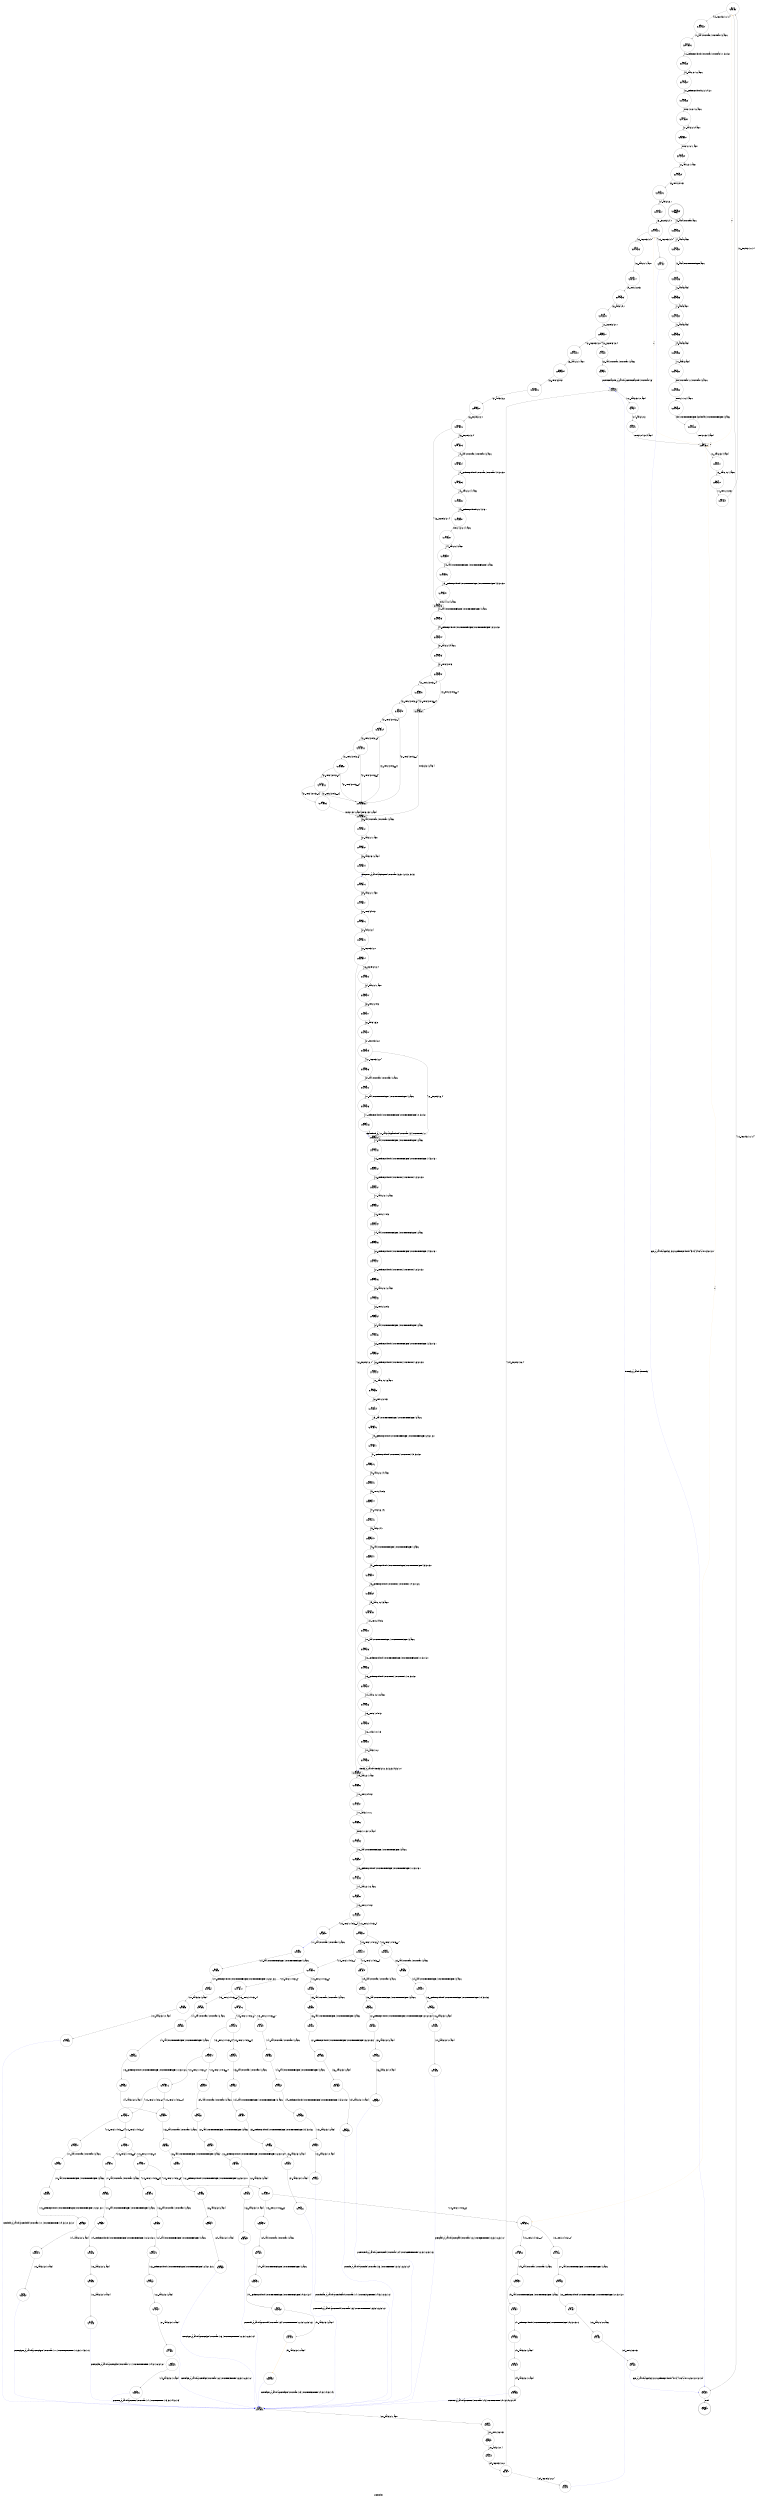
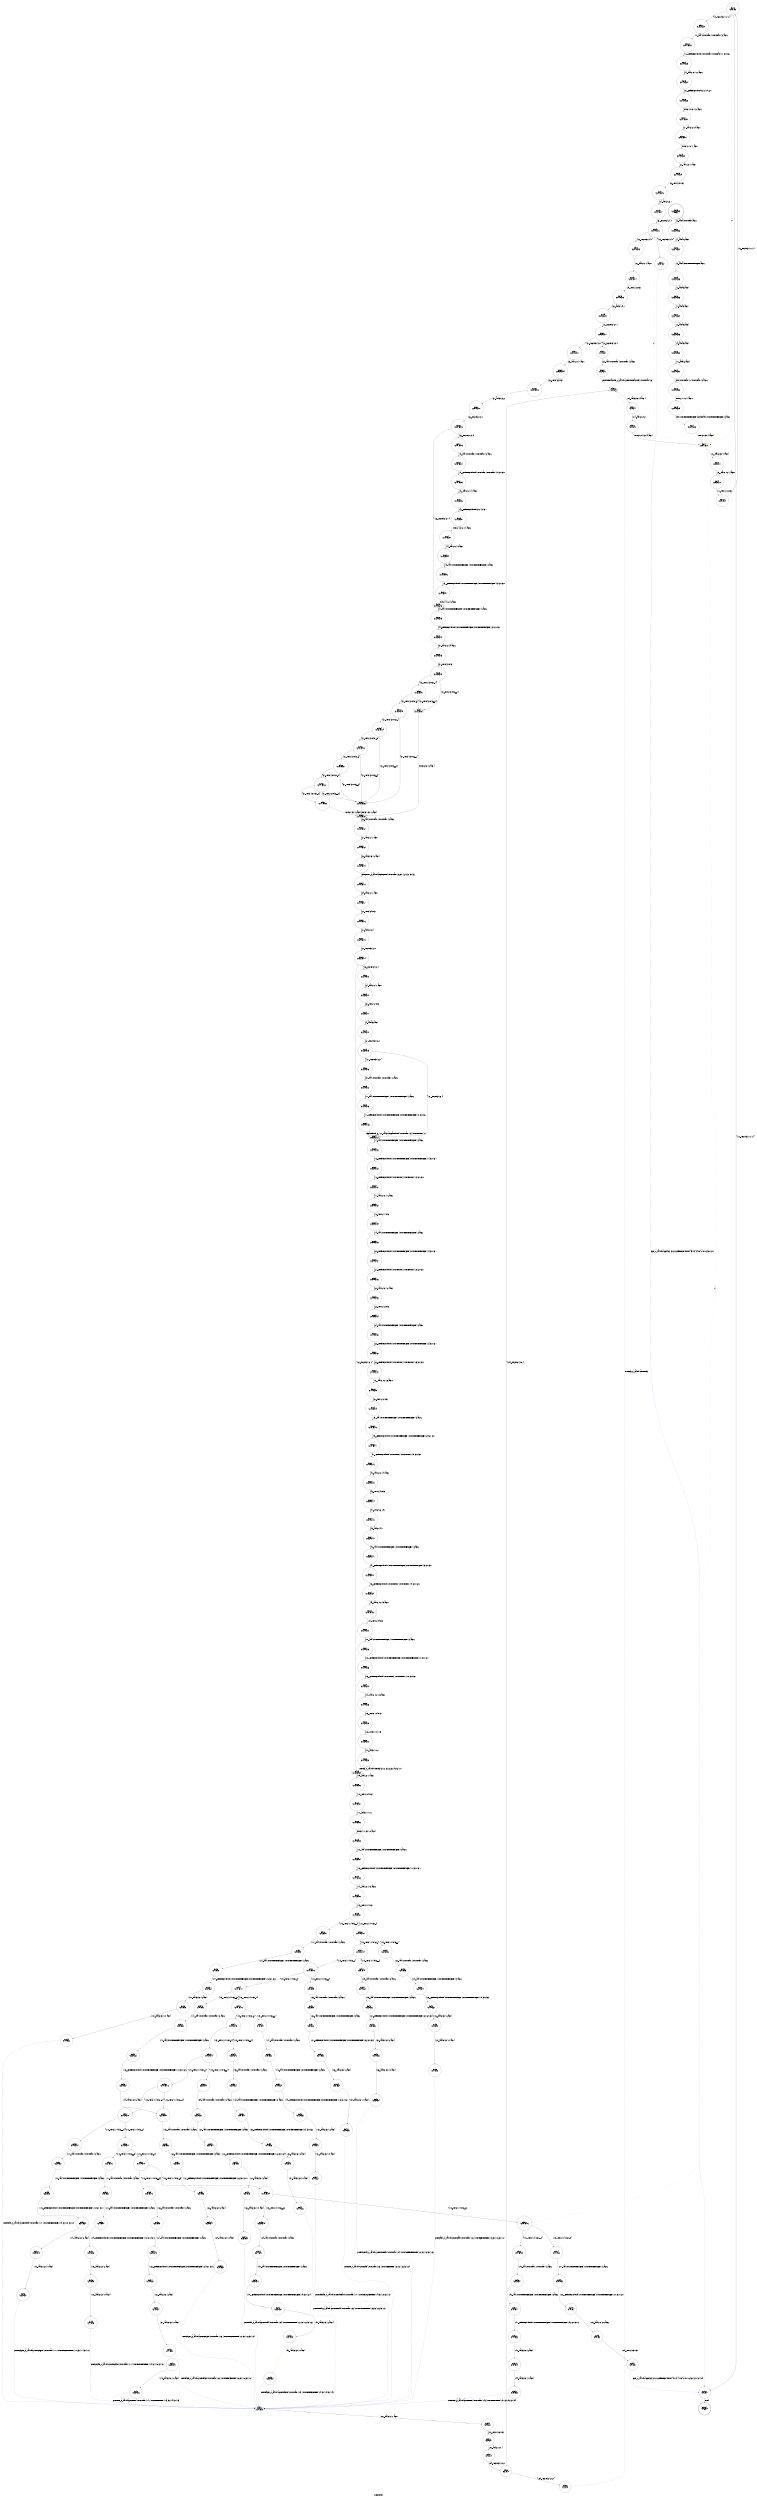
(636, 399) -> (636, 399)
(372, 1023) -> (372, 1023)
